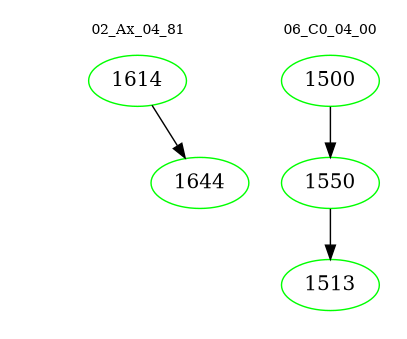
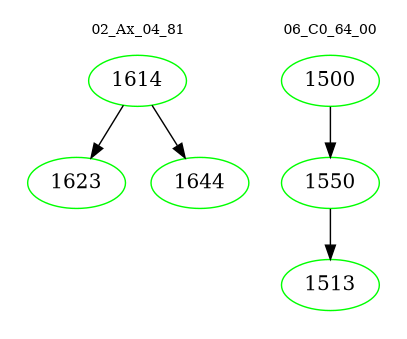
(330, 30) -> (330, 30)
none -> (77, 183)
